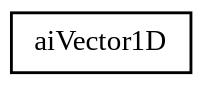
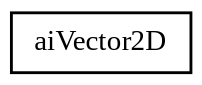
(101, 43) -> (101, 43)
